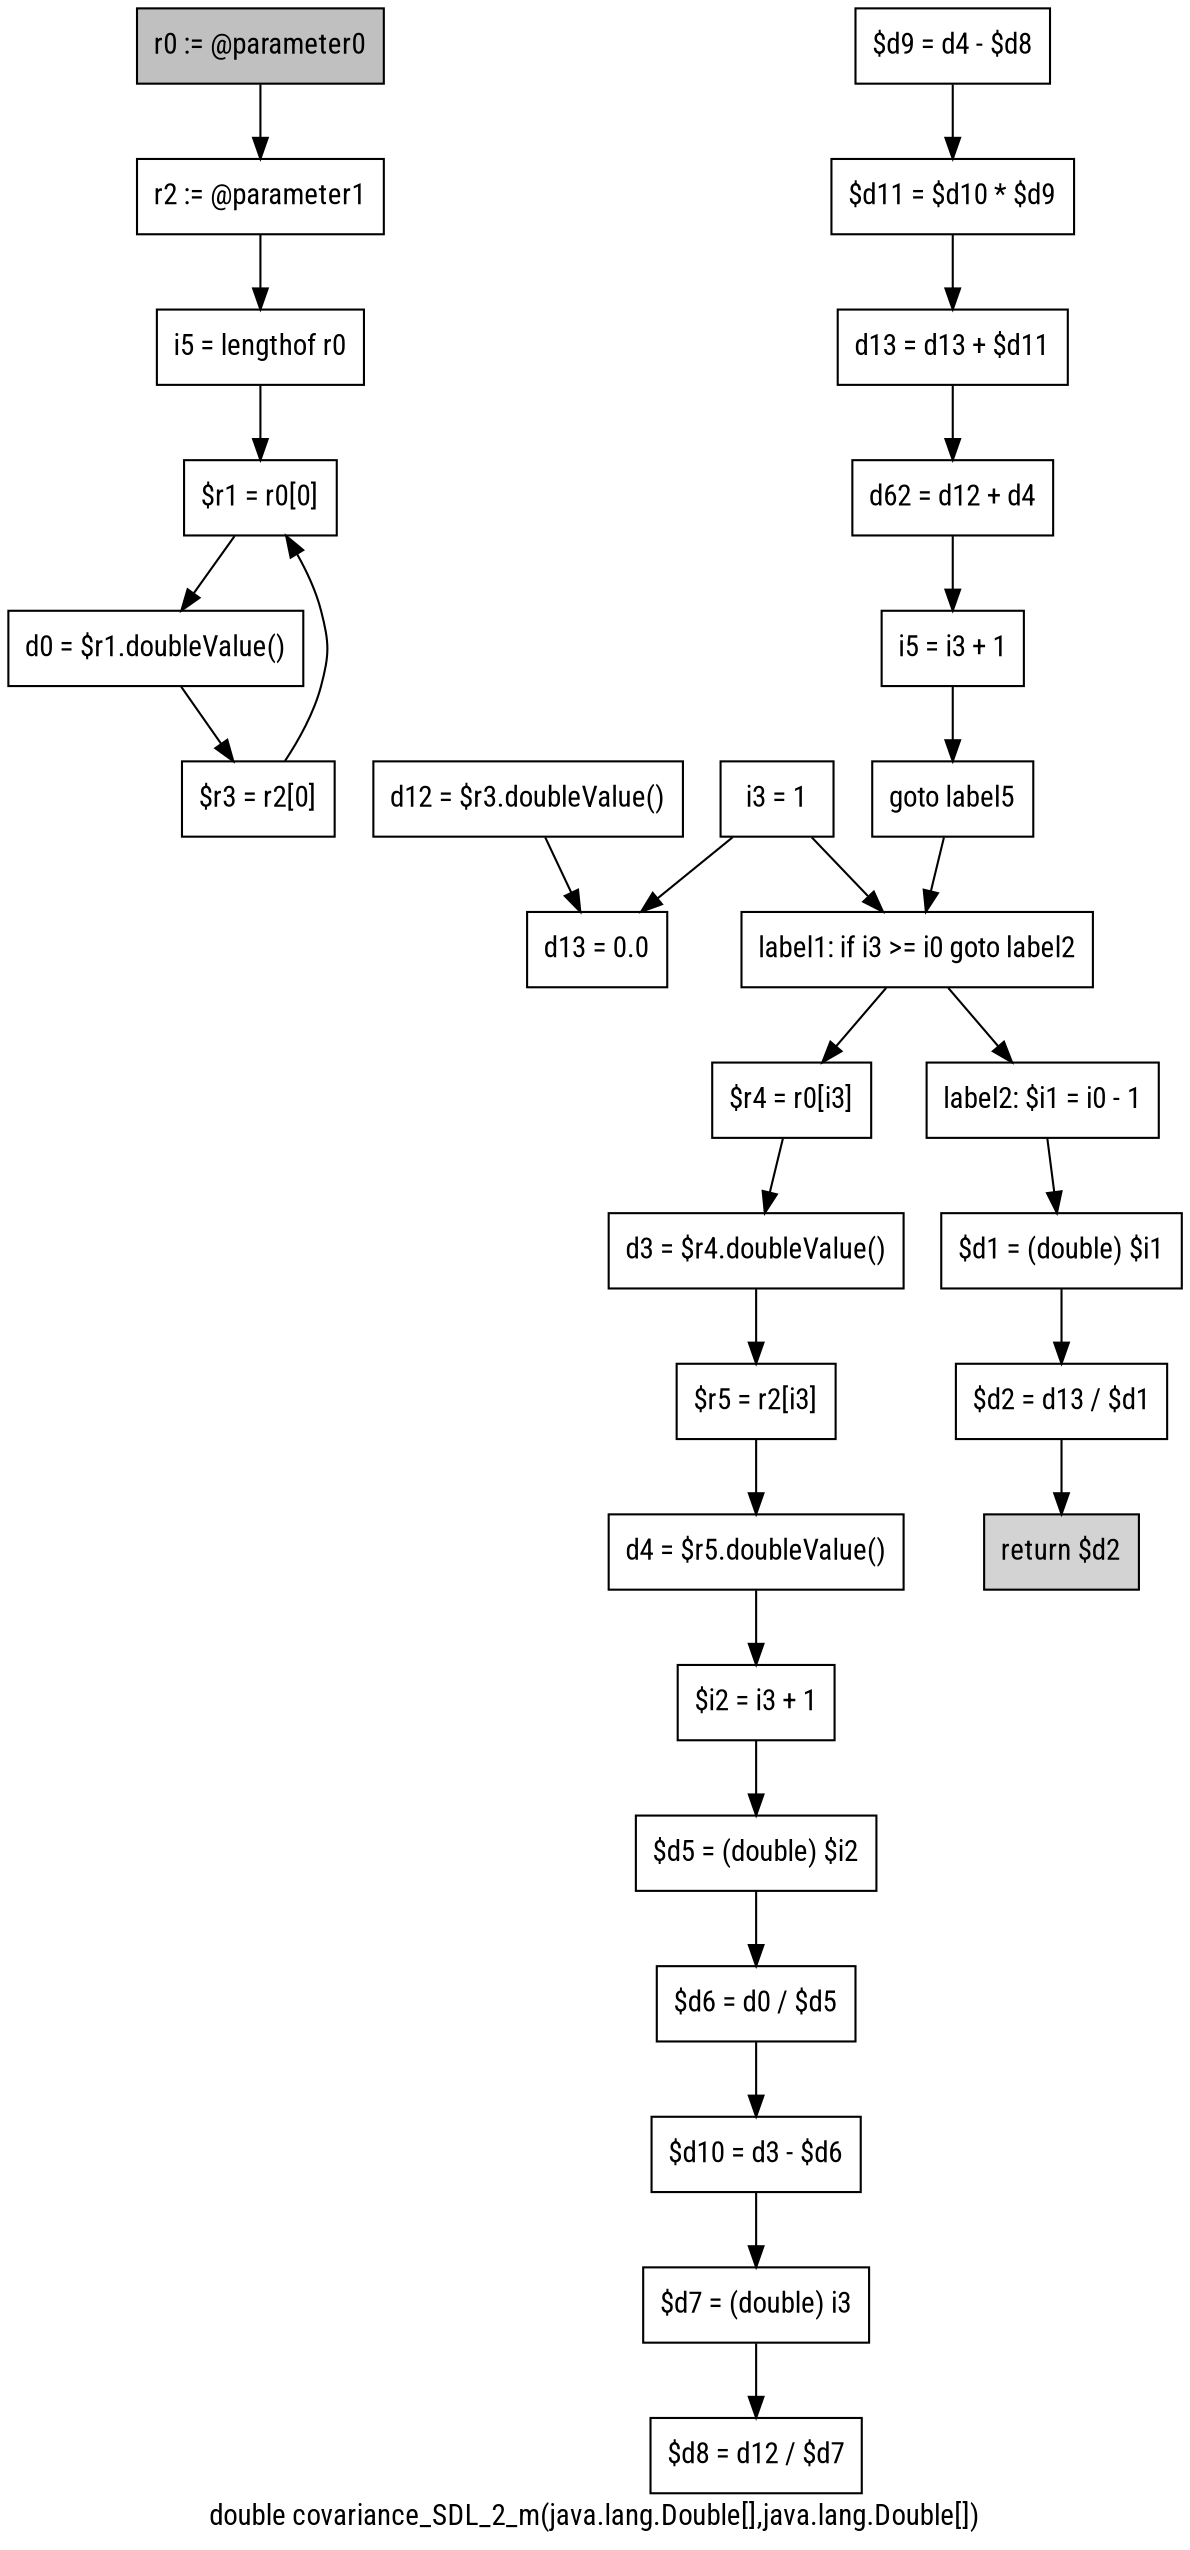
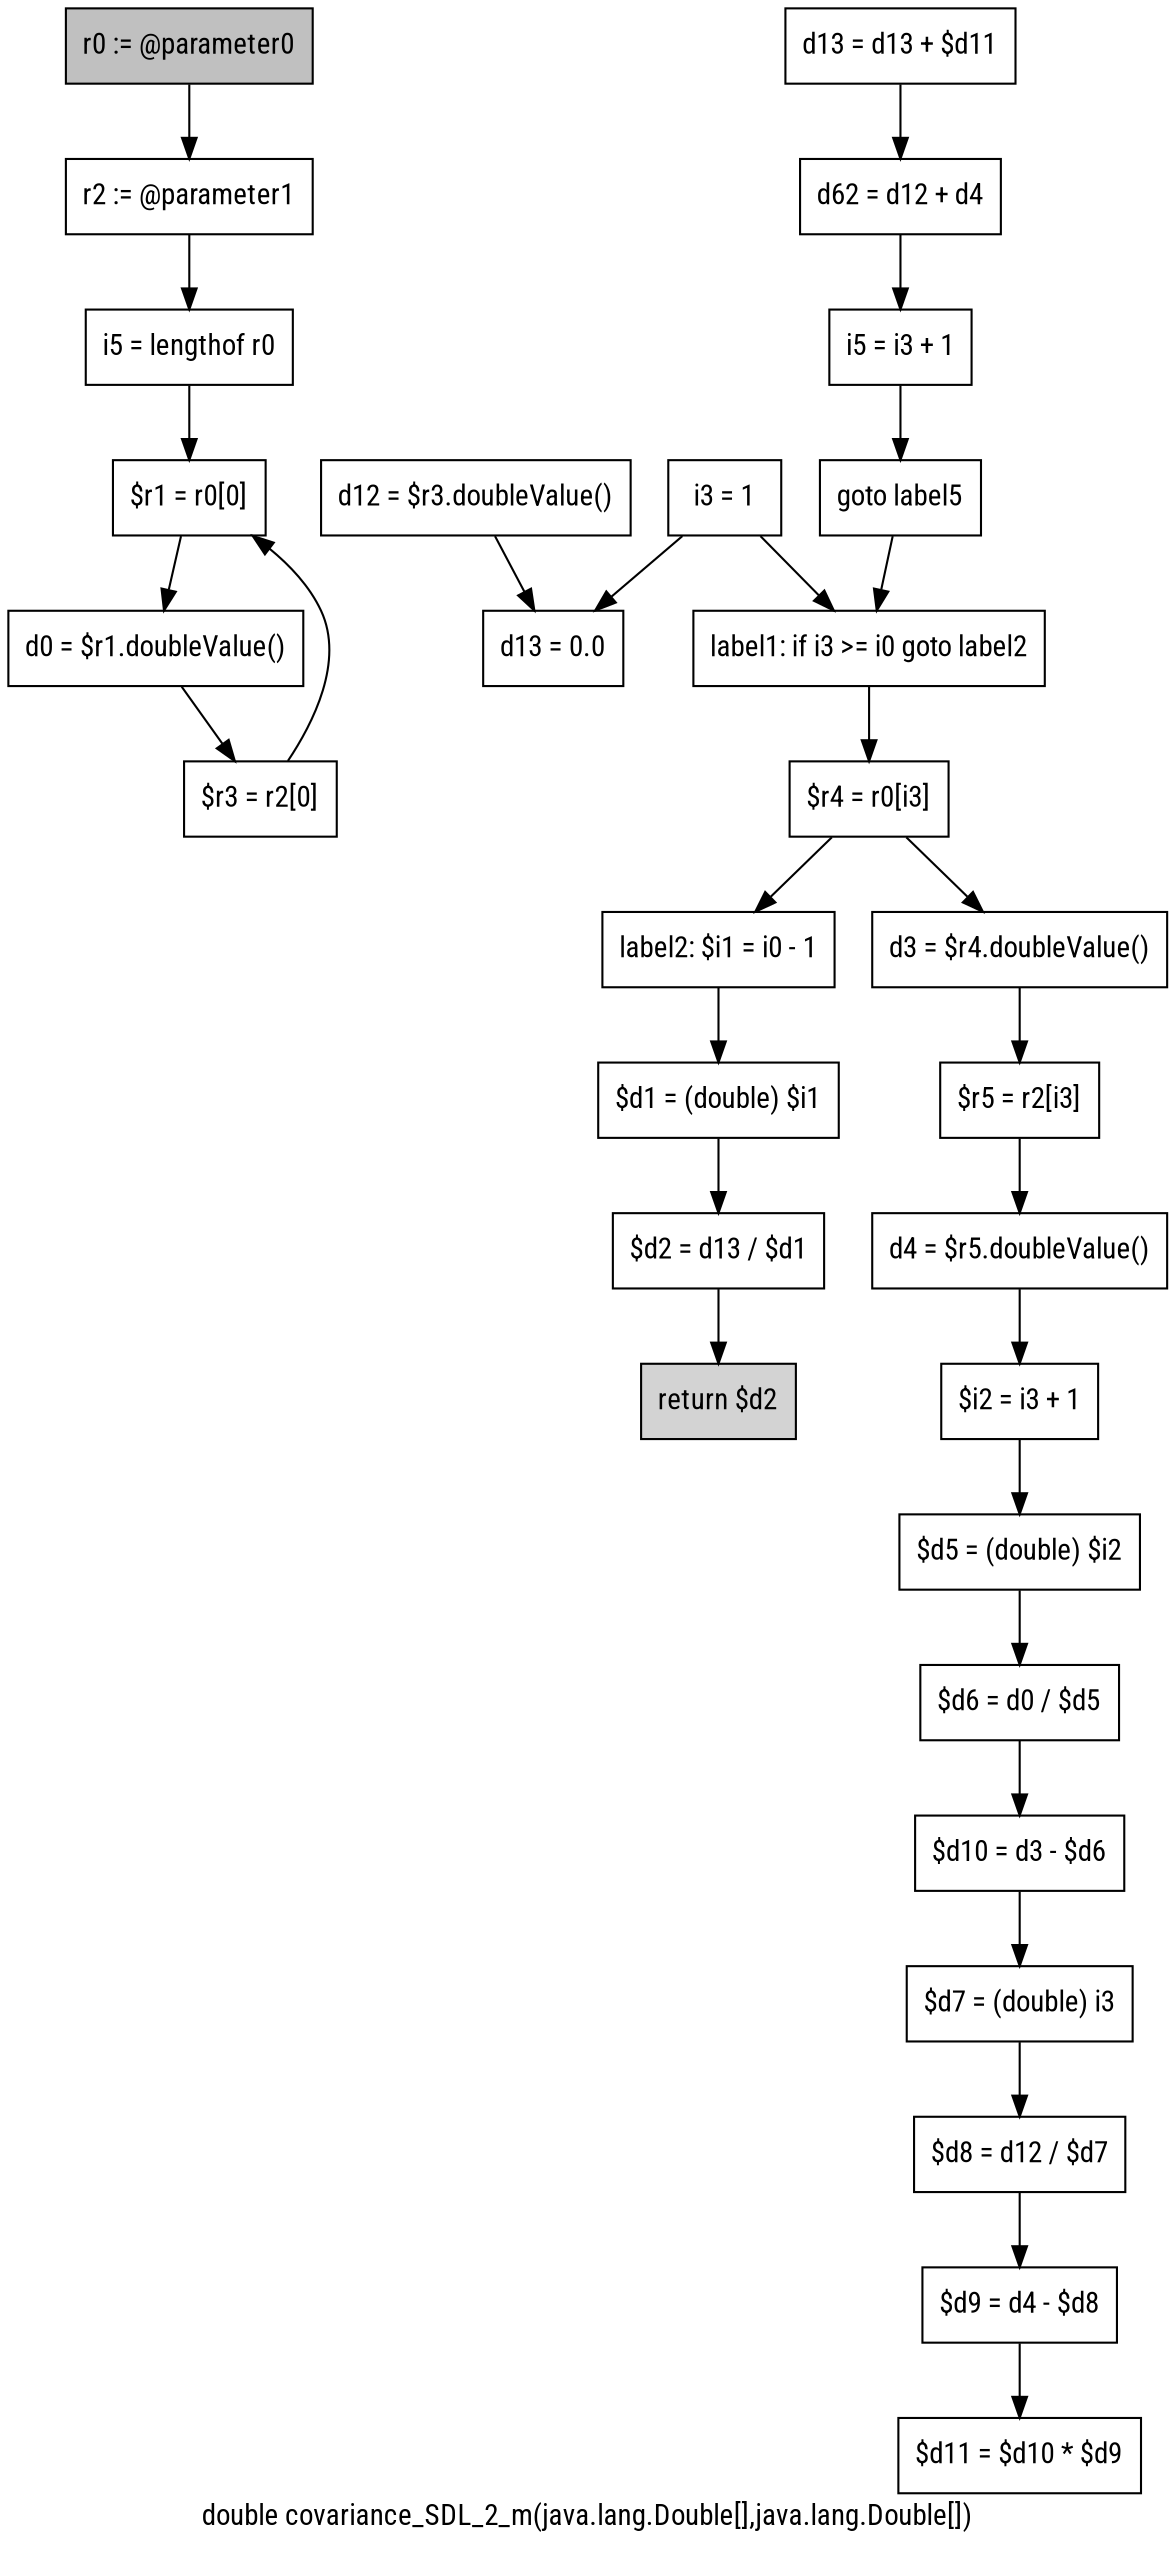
(953, 262) -> none
(973, 1017) -> (801, 867)
none -> (1020, 2219)
